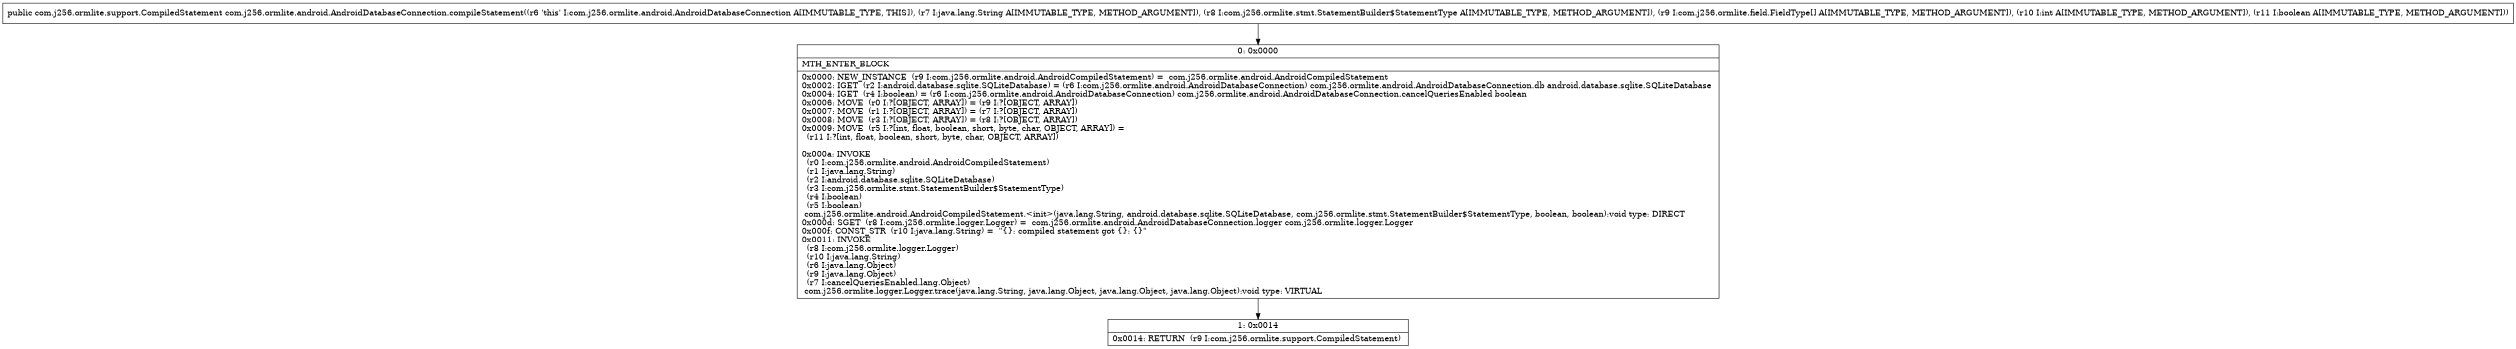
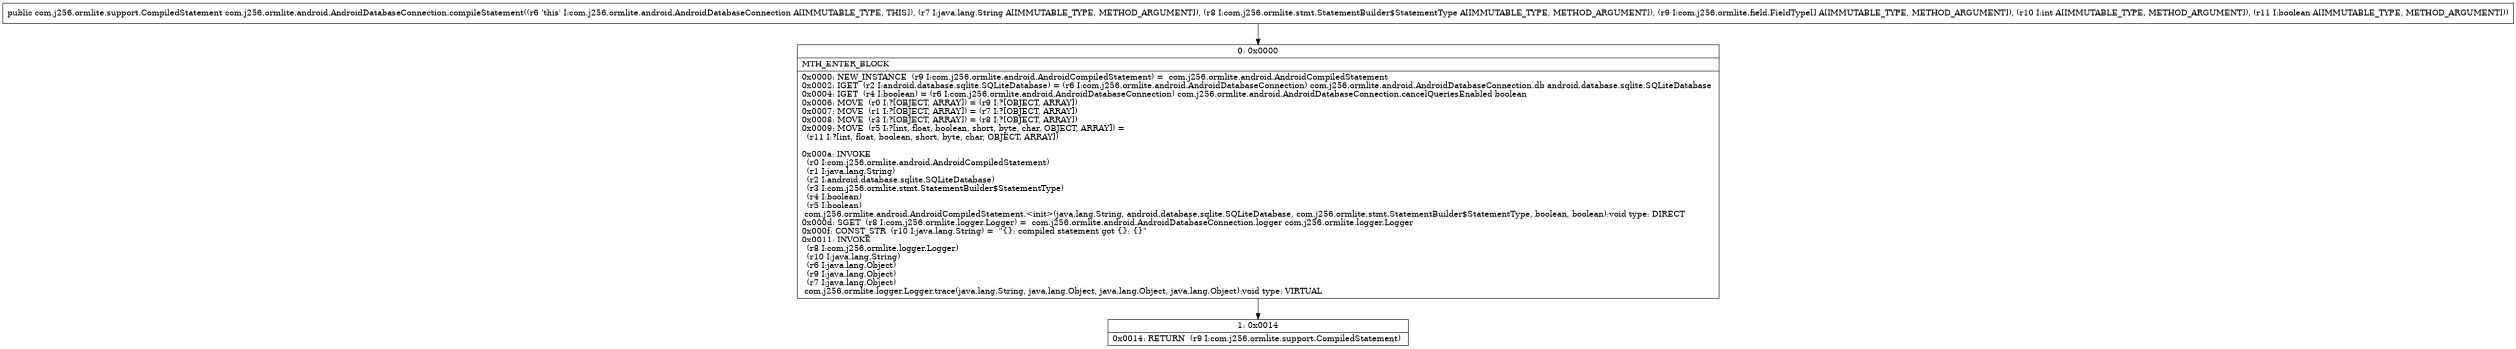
(886, 283) -> (849, 283)
